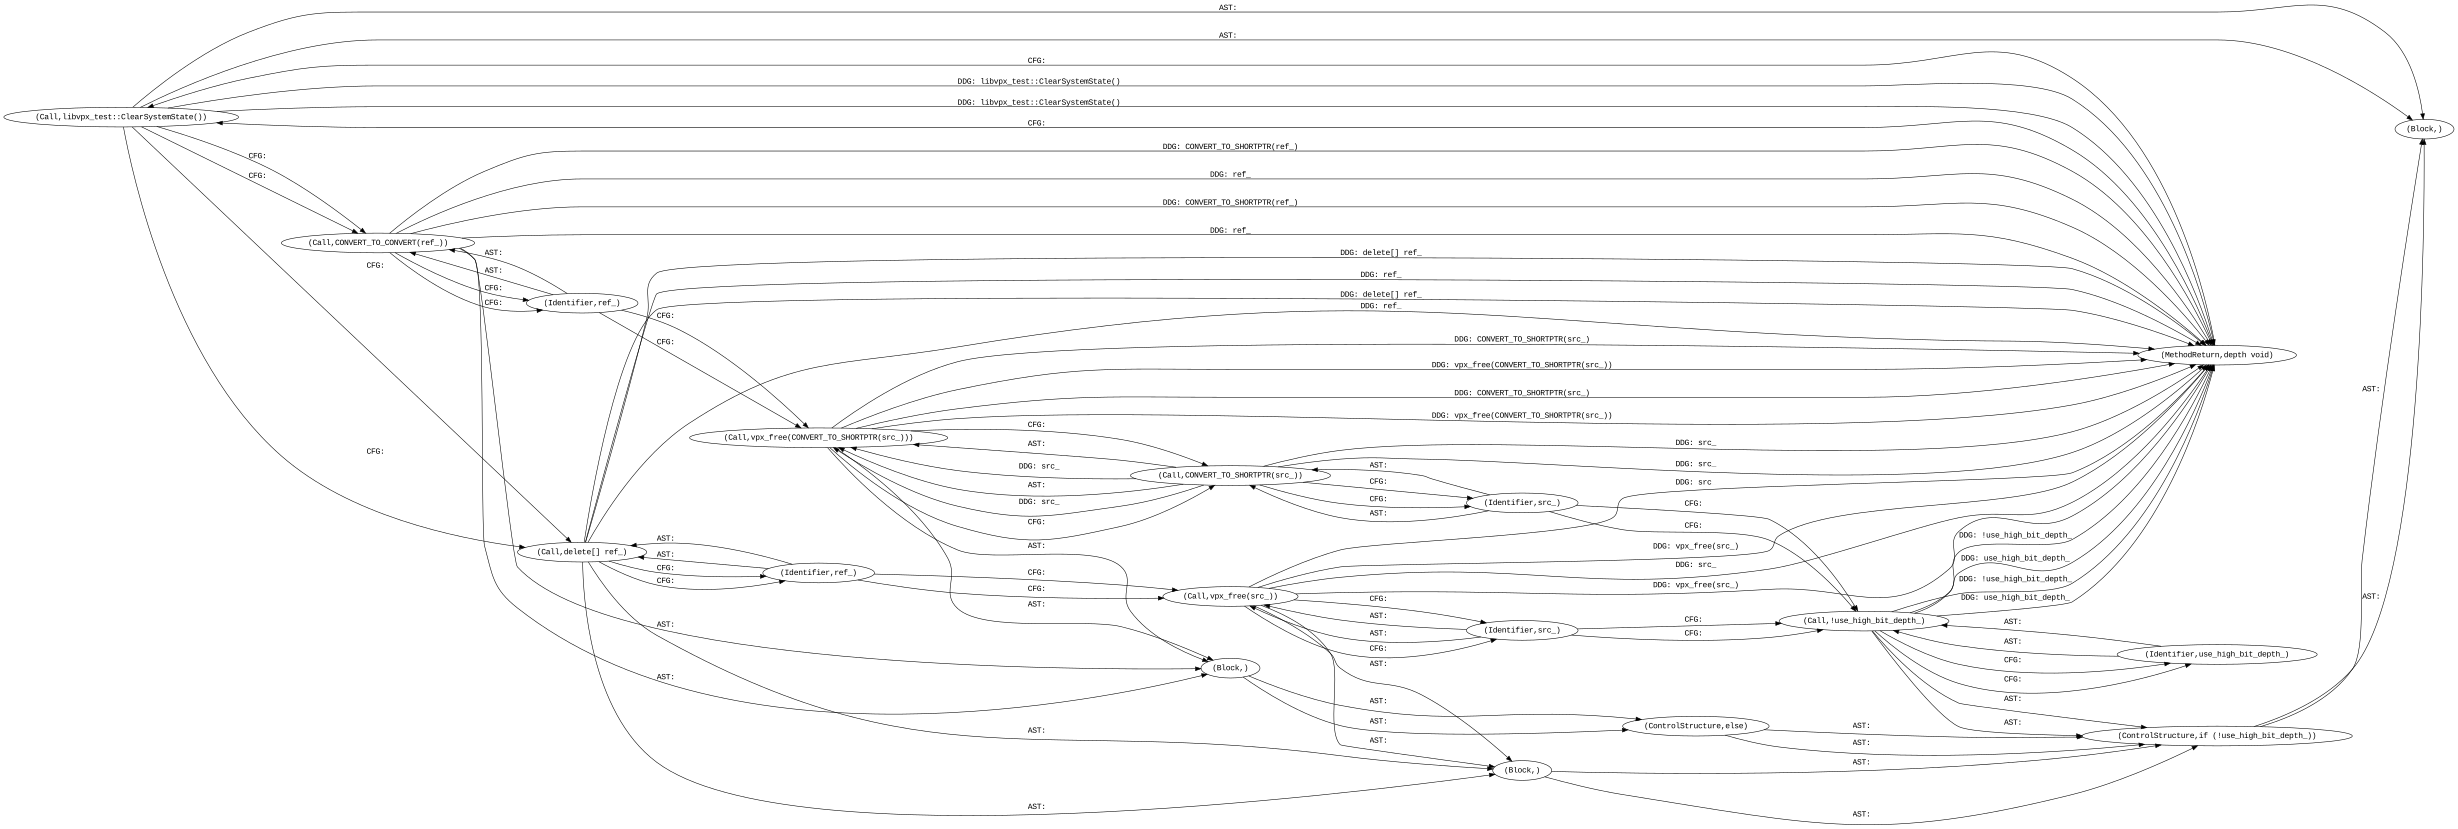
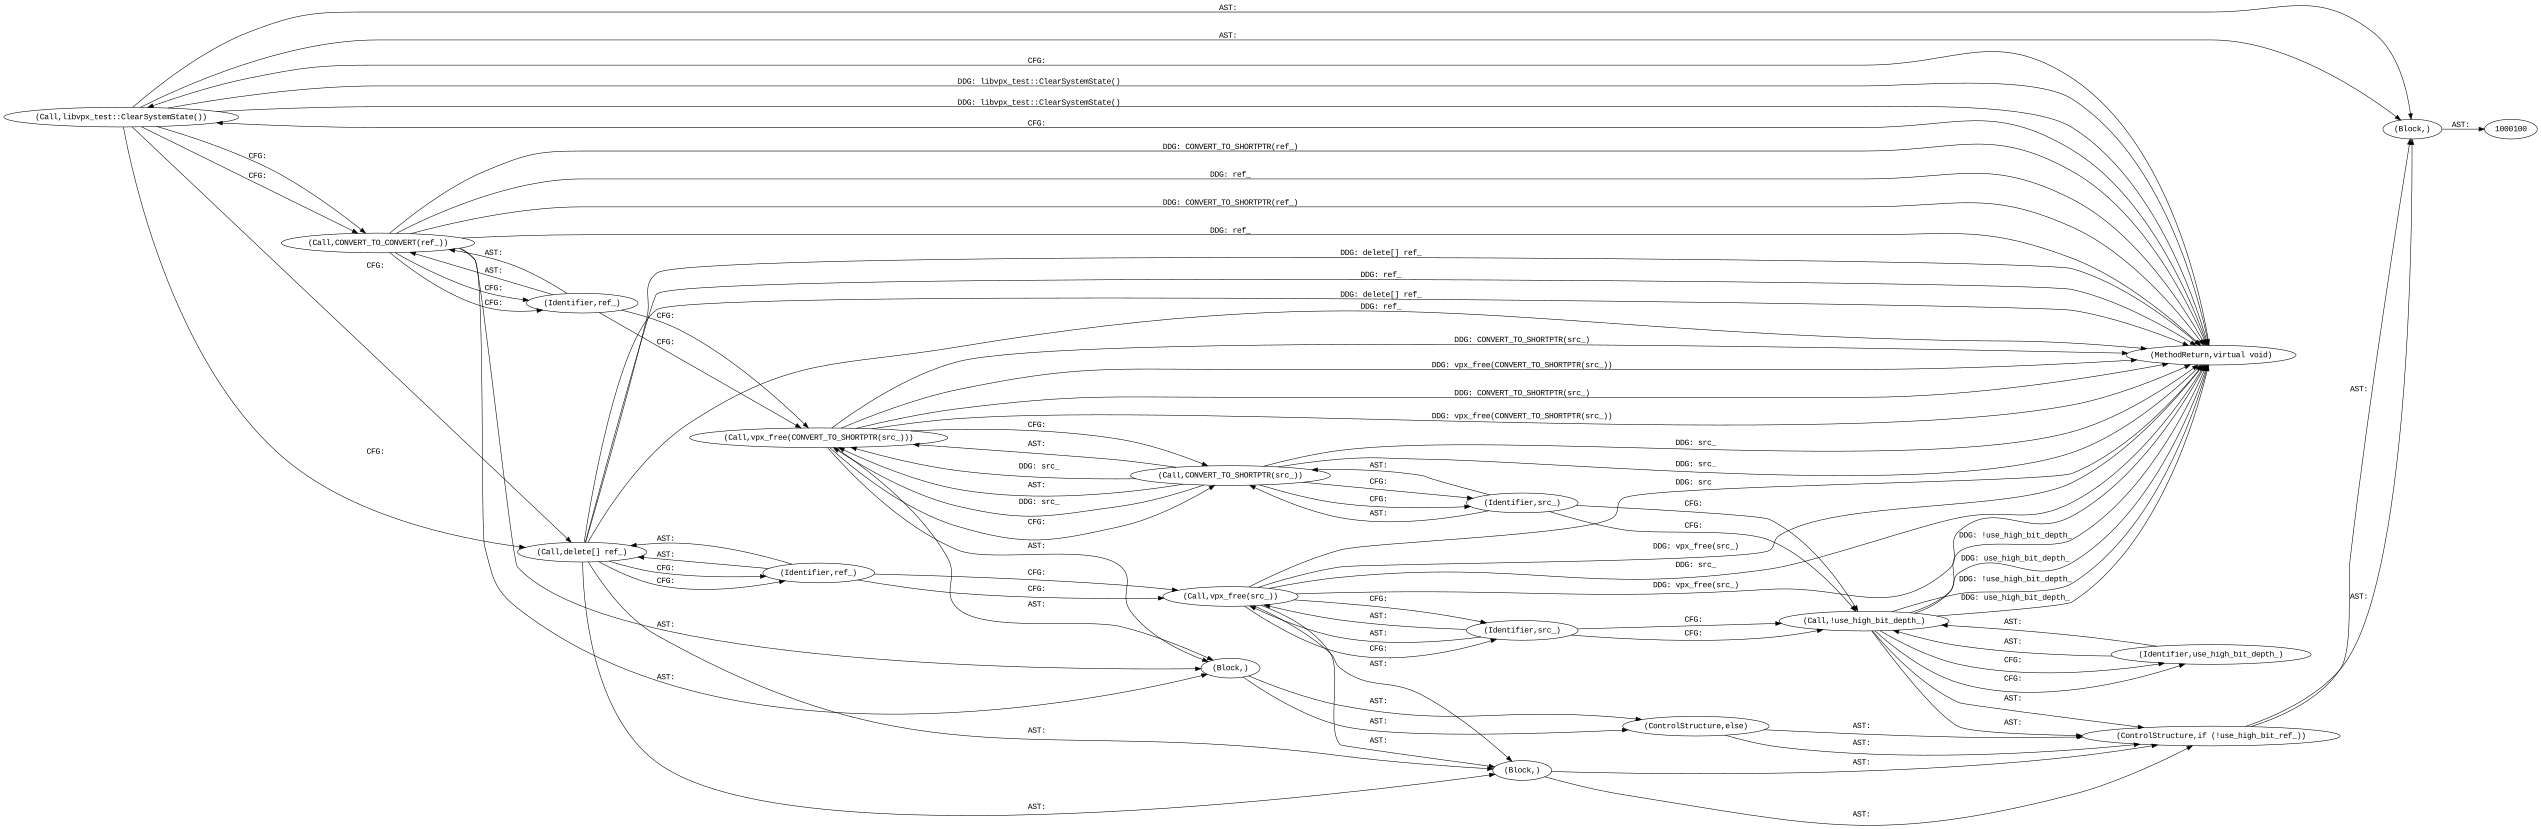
none -> (2511, 129)
(2217, 355) -> (2211, 355)
(2217, 736) -> (2211, 736)
